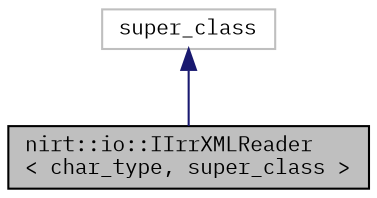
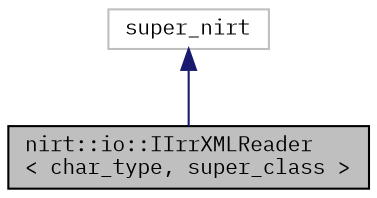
(189, 29) -> (189, 29)
